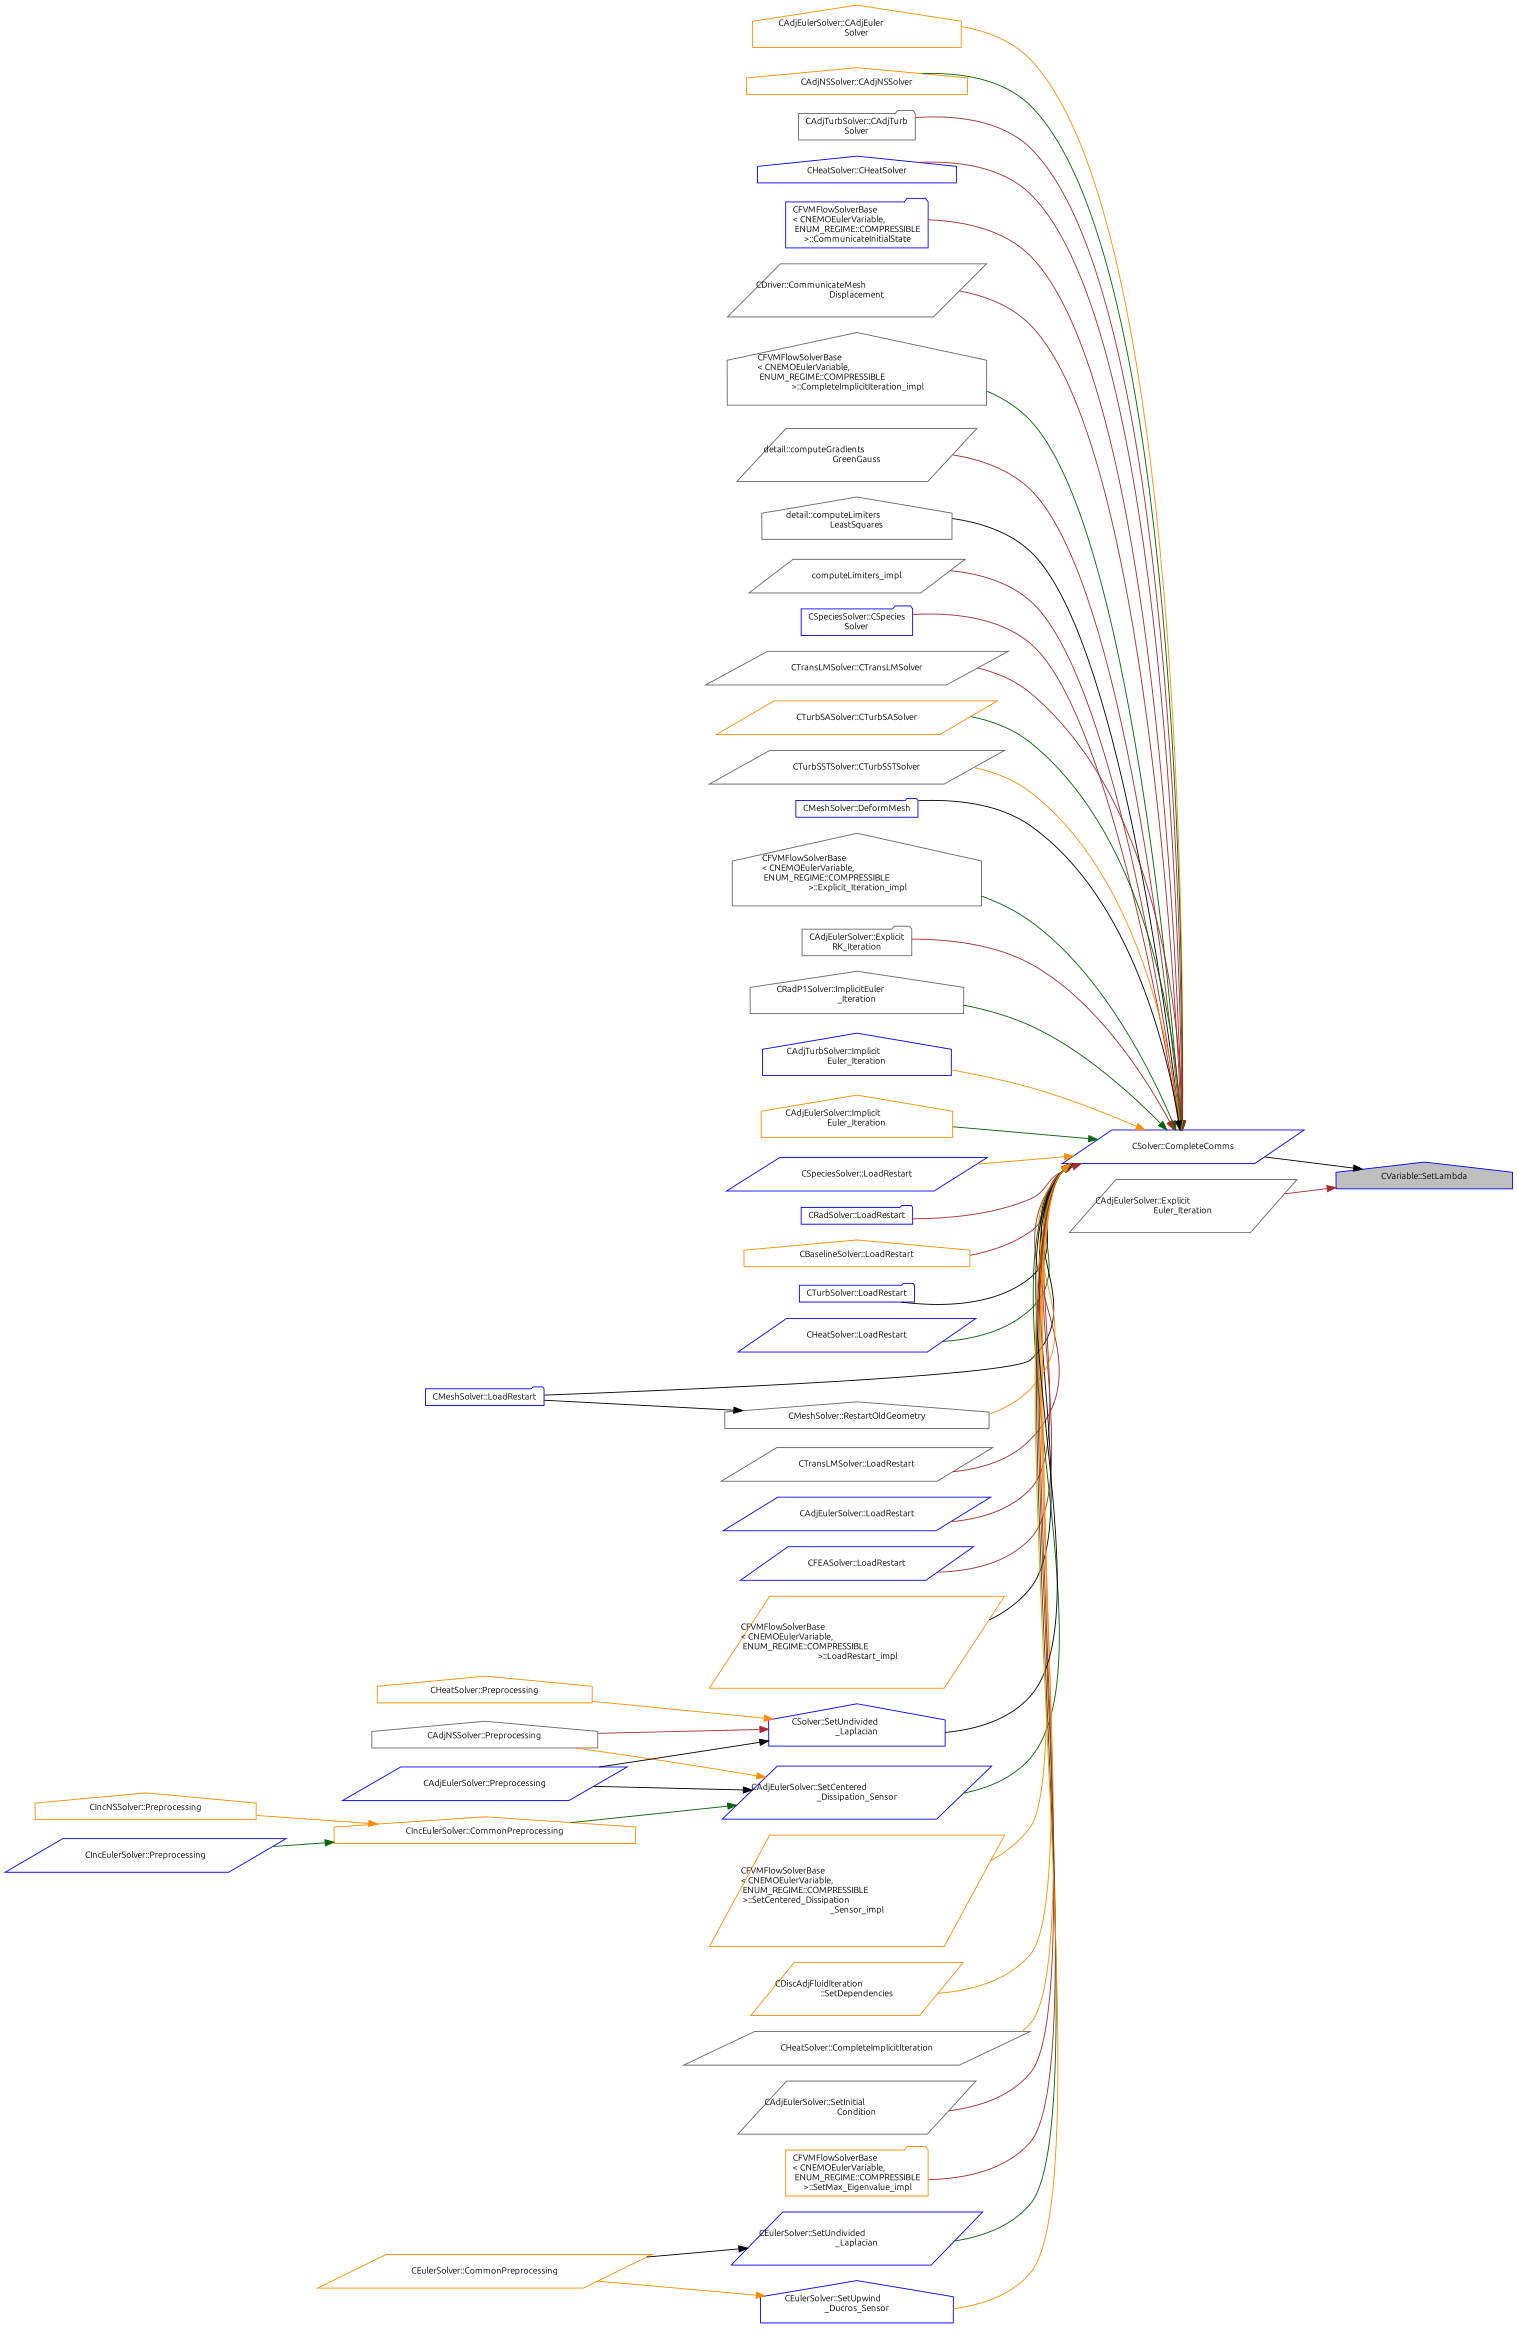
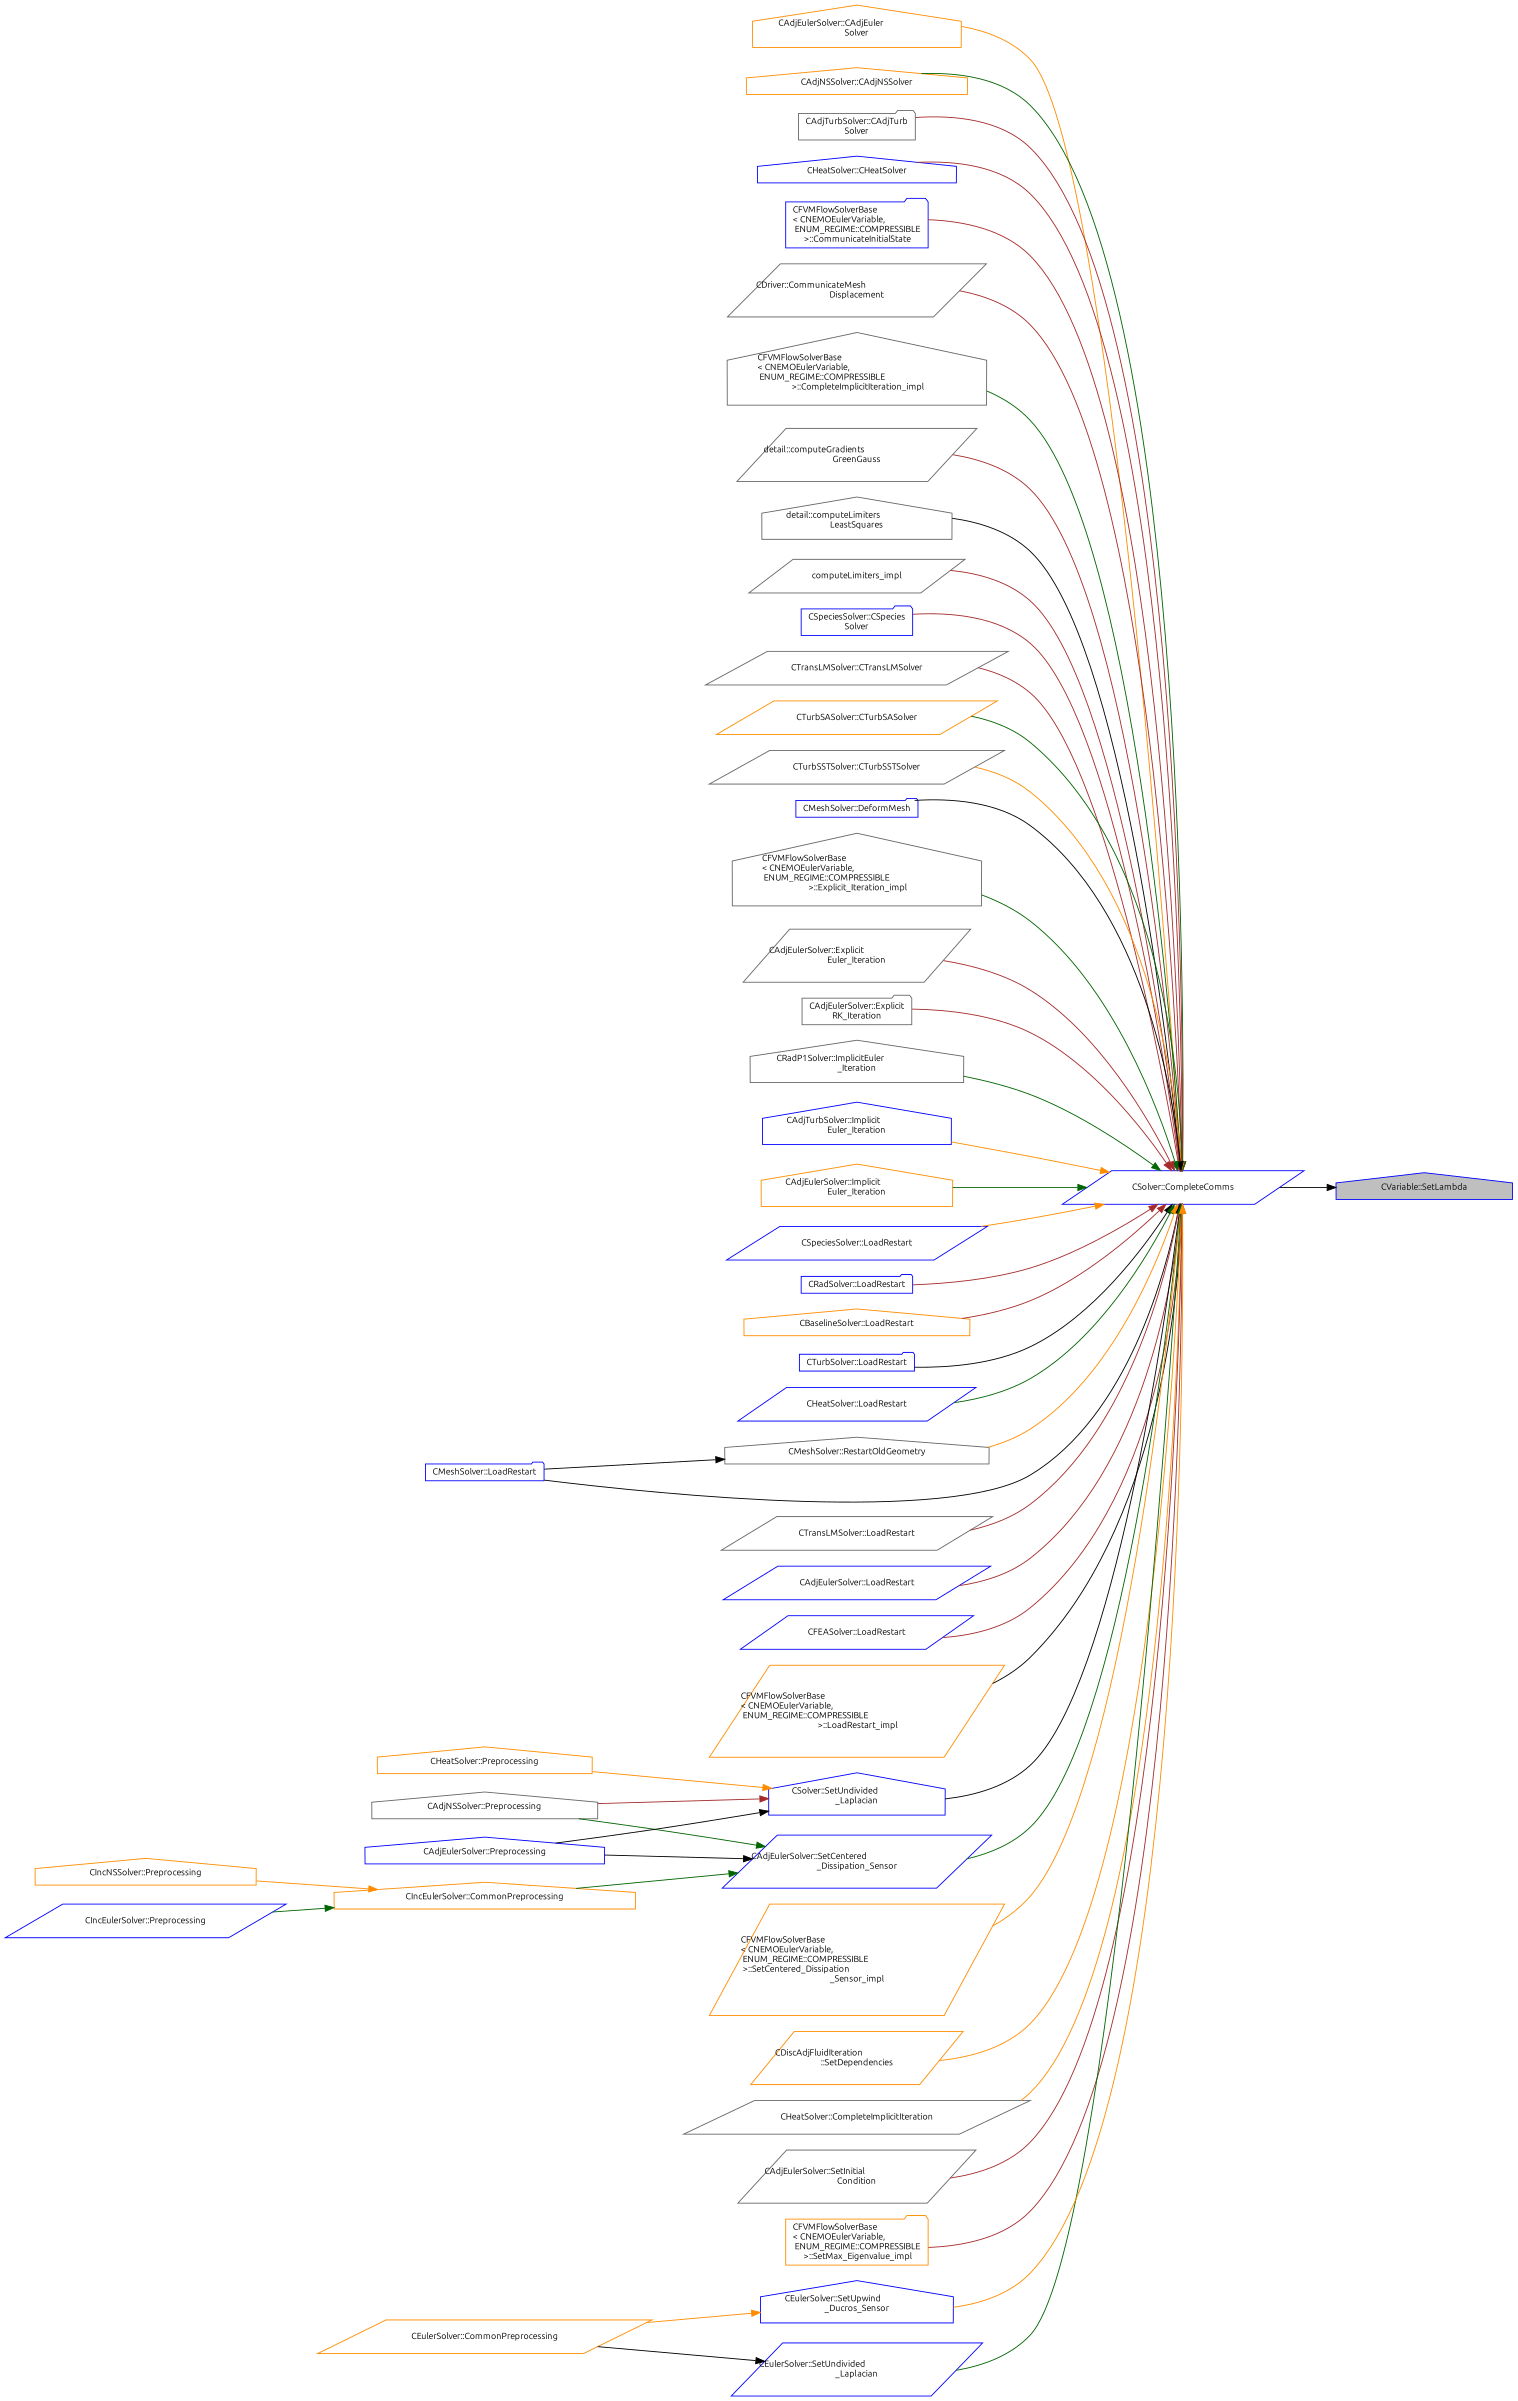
(1306, 1191) -> (1081, 1032)
(671, 1762) -> (677, 1833)
(485, 1784) -> (485, 1852)
